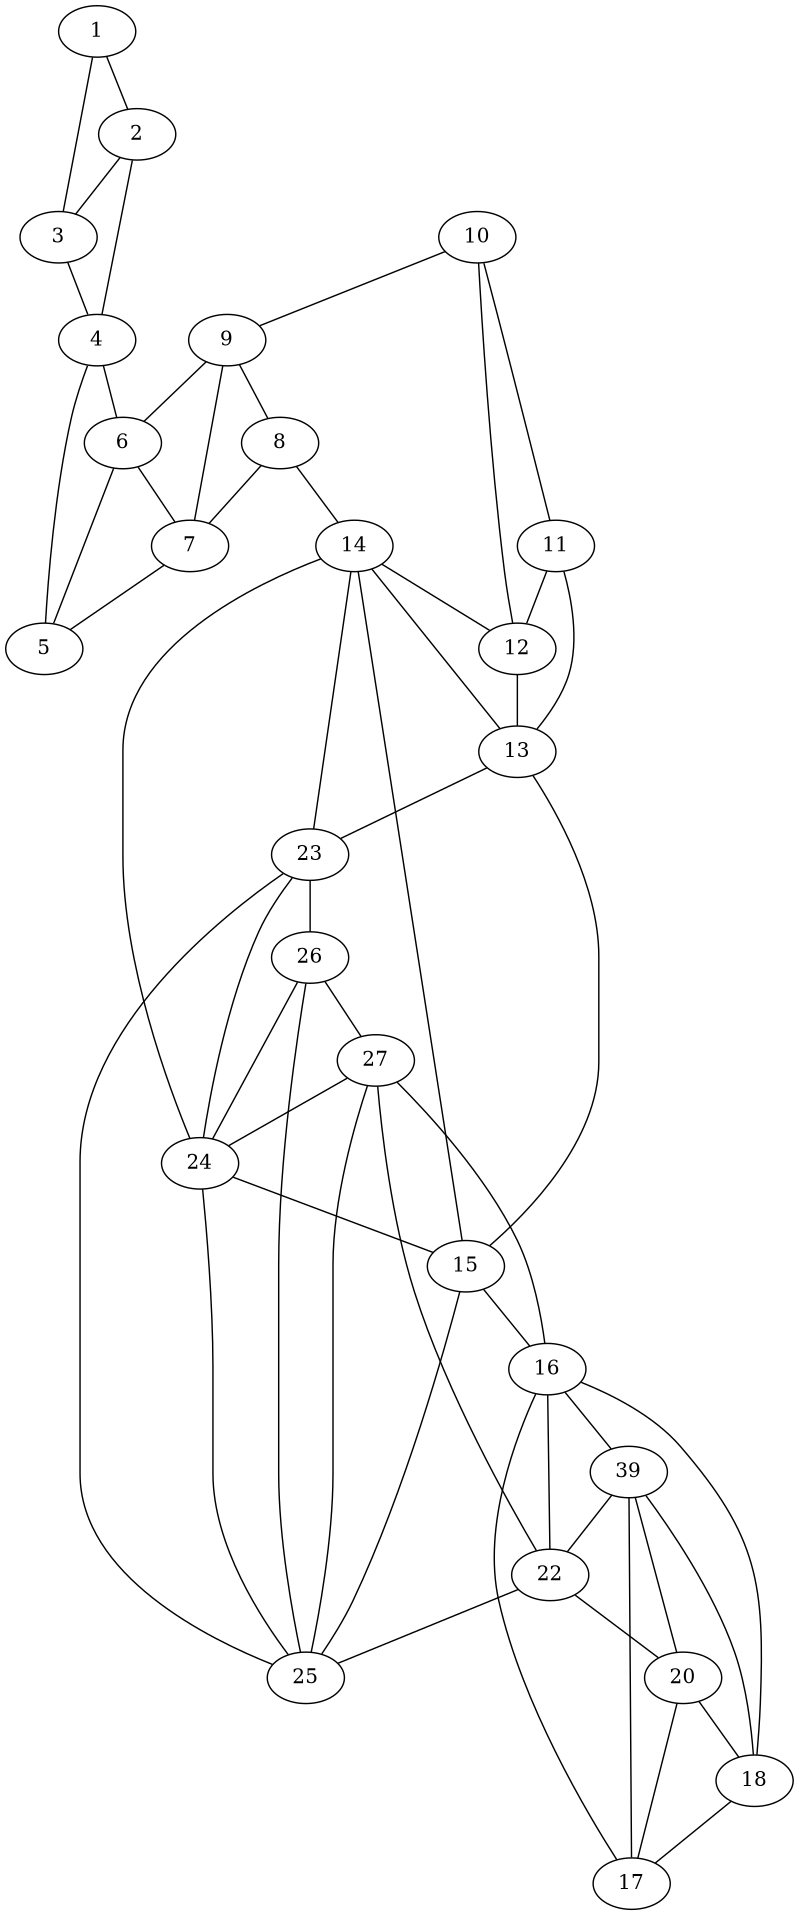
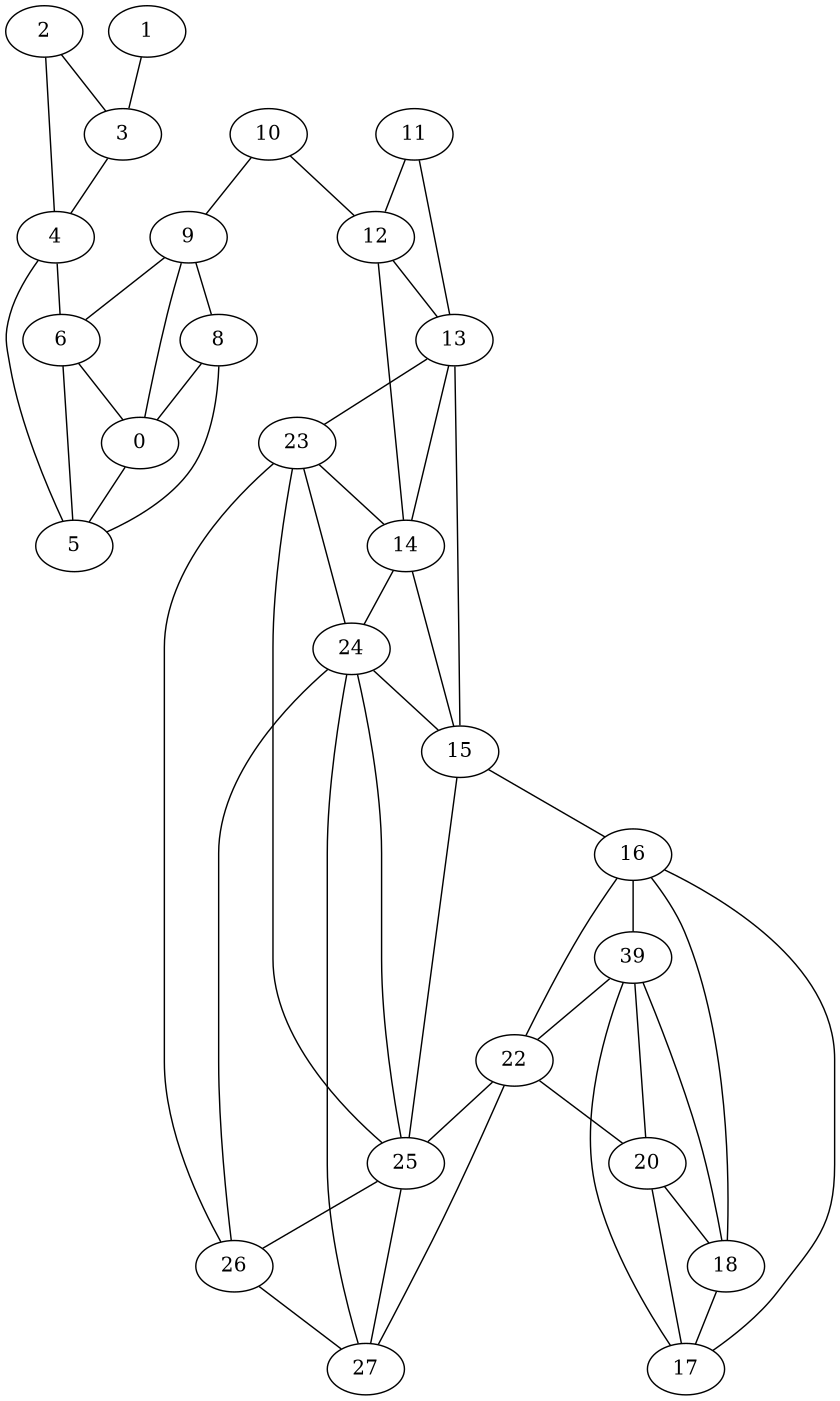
(117, 83) -> none
(517, 392) -> none
(317, 495) -> (192, 469)
(190, 546) -> (140, 443)
(494, 1200) -> none
